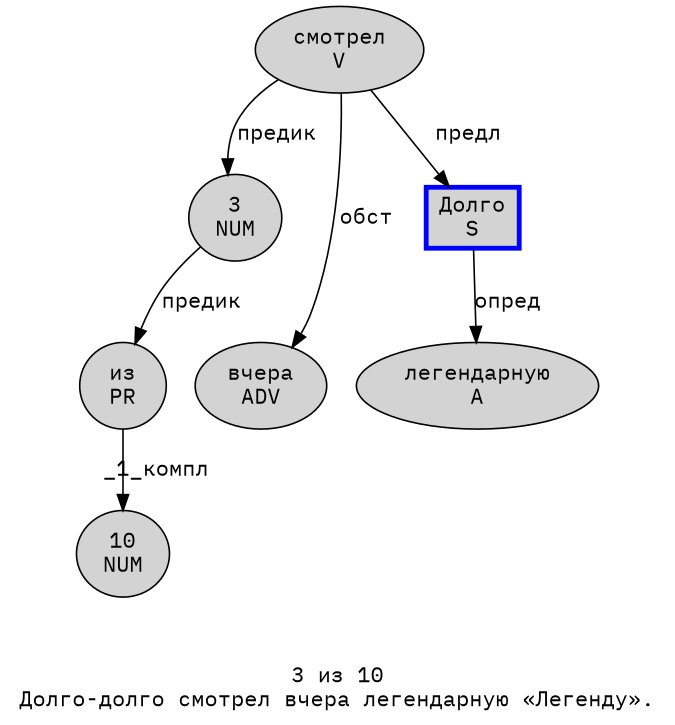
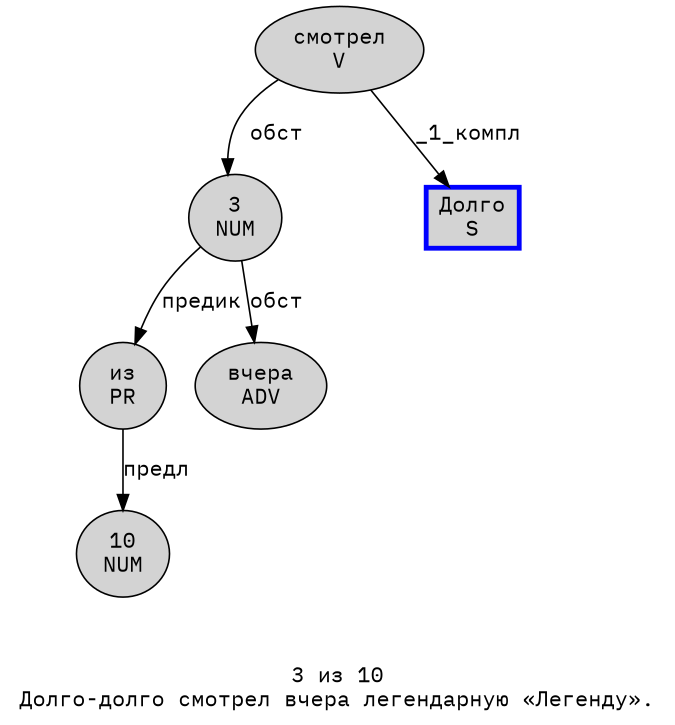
(277, 134) -> (277, 134)
(469, 134) -> (469, 134)
(334, 216) -> (247, 293)
(478, 386) -> none
(157, 470) -> (157, 470)
